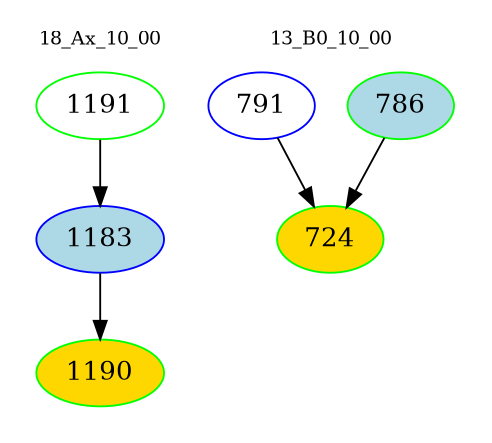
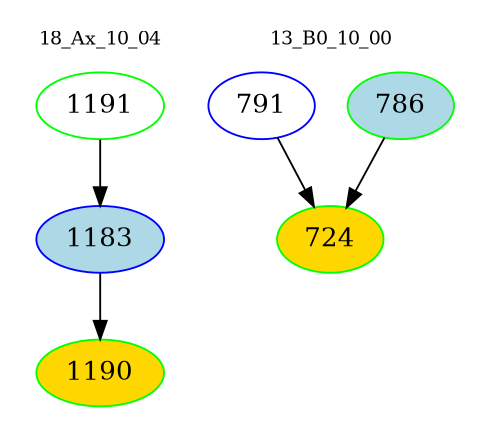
(100, 40) -> (100, 40)
